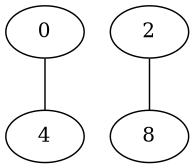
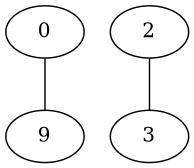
(45, 136) -> (45, 136)
(149, 136) -> (149, 136)
